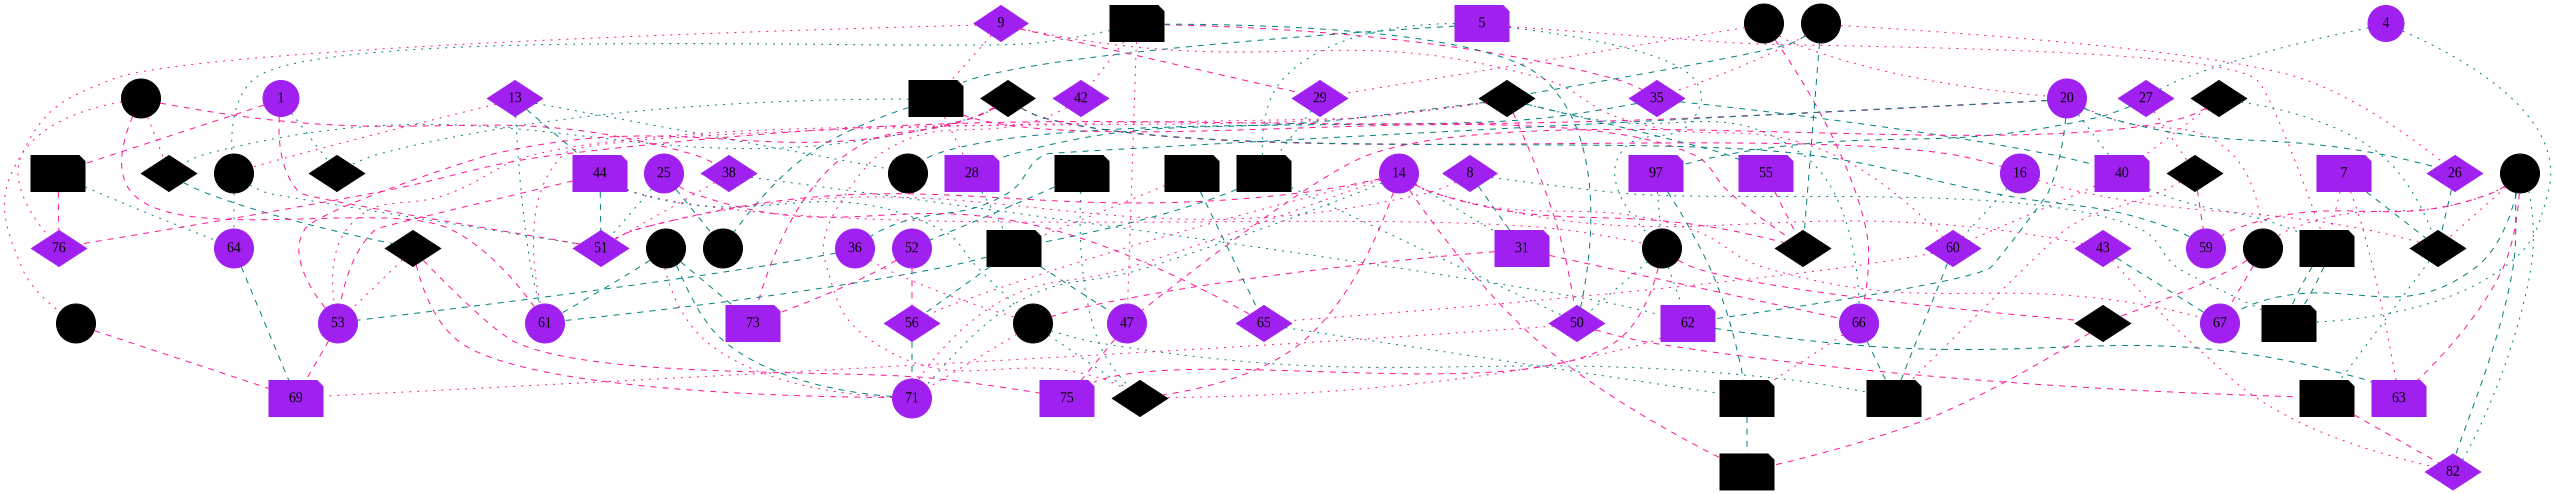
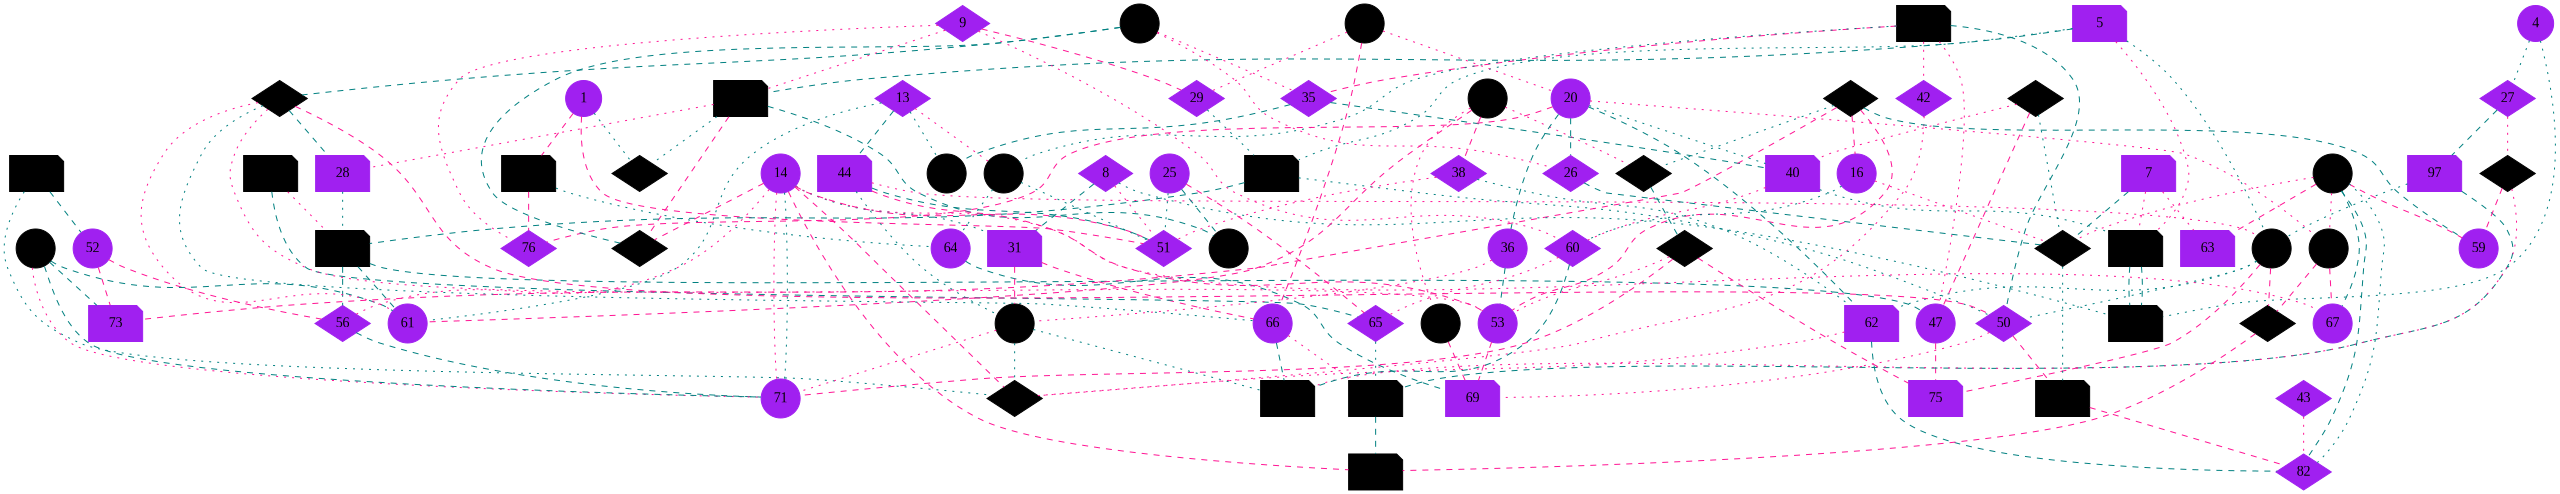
(1766, 173) -> none
(1747, 224) -> none
(2160, 285) -> none
(2045, 348) -> (2043, 459)
